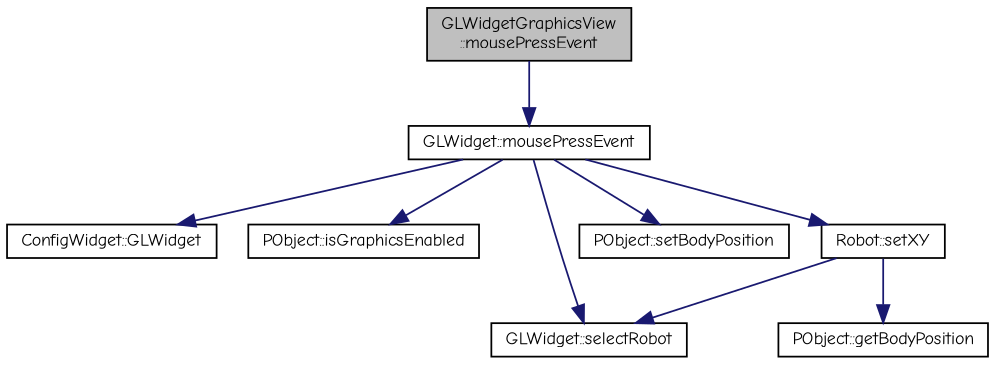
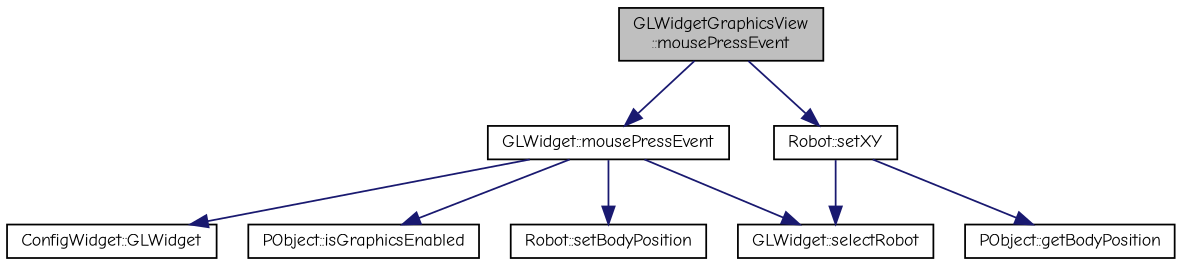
(698, 190) -> (777, 87)
(684, 241) -> (608, 241)
